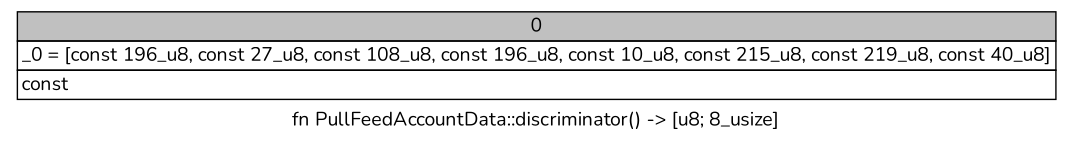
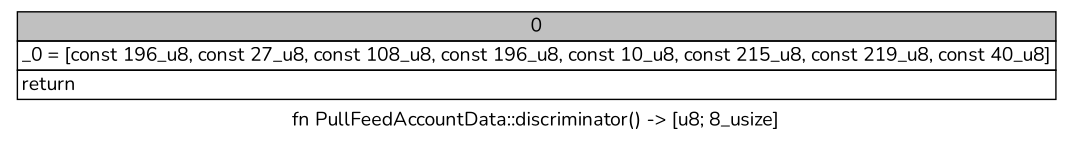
(45, 84) -> (49, 84)
